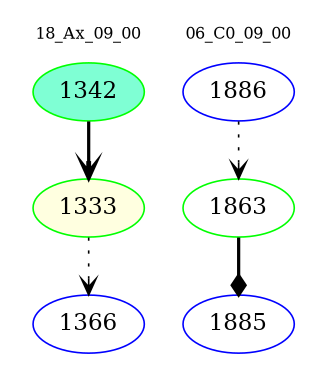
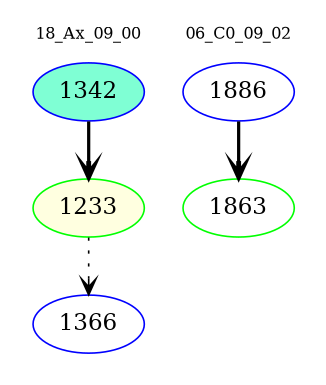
(239, 35) -> (239, 35)
(89, 92) -> (89, 92)
(239, 142) -> (239, 142)
(89, 208) -> (89, 208)
(239, 324) -> none
